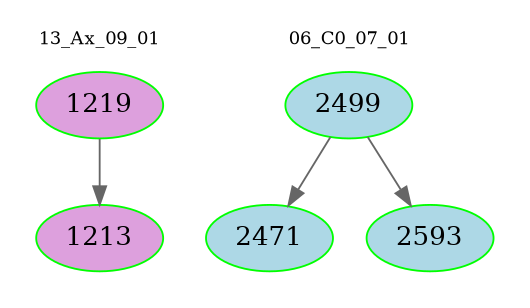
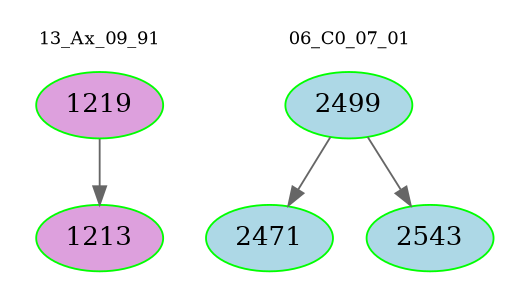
(100, 40) -> (100, 40)
(430, 238) -> (430, 238)
